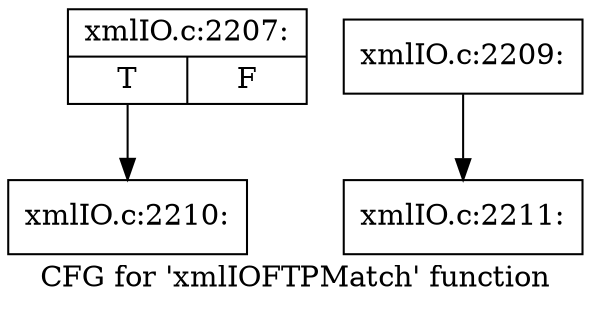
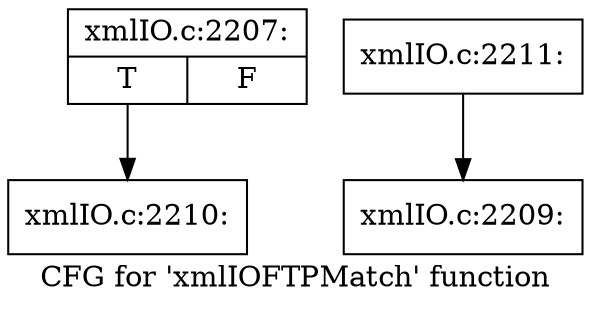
(463, 126) -> (463, 126)
